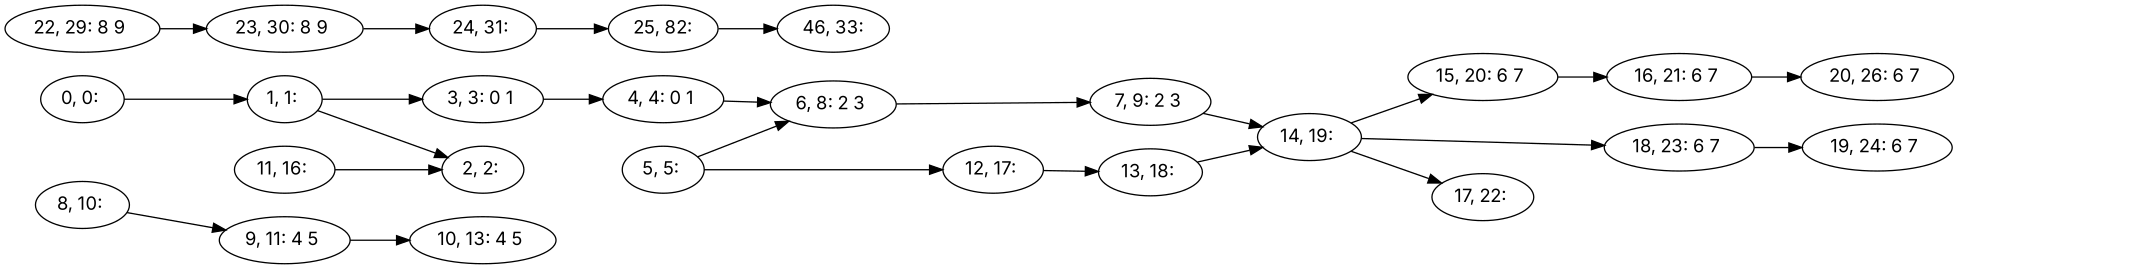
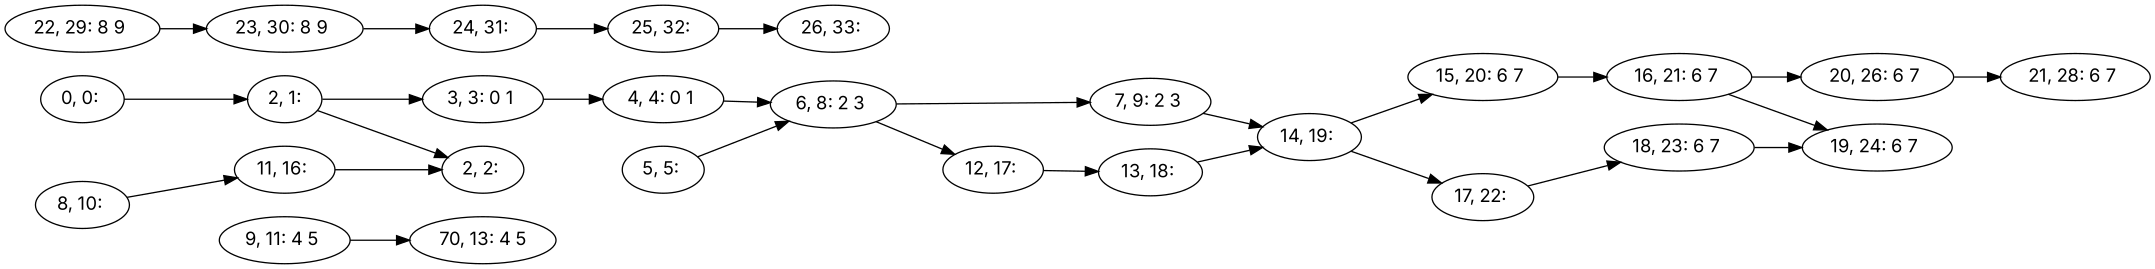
(663, 29) -> (663, 29)
(833, 29) -> (833, 29)
none -> (2075, 77)
(285, 99) -> (285, 99)
none -> (1772, 110)
(1476, 142) -> (1568, 176)
(817, 170) -> (909, 136)
(170, 220) -> (176, 189)
(483, 240) -> (483, 240)
